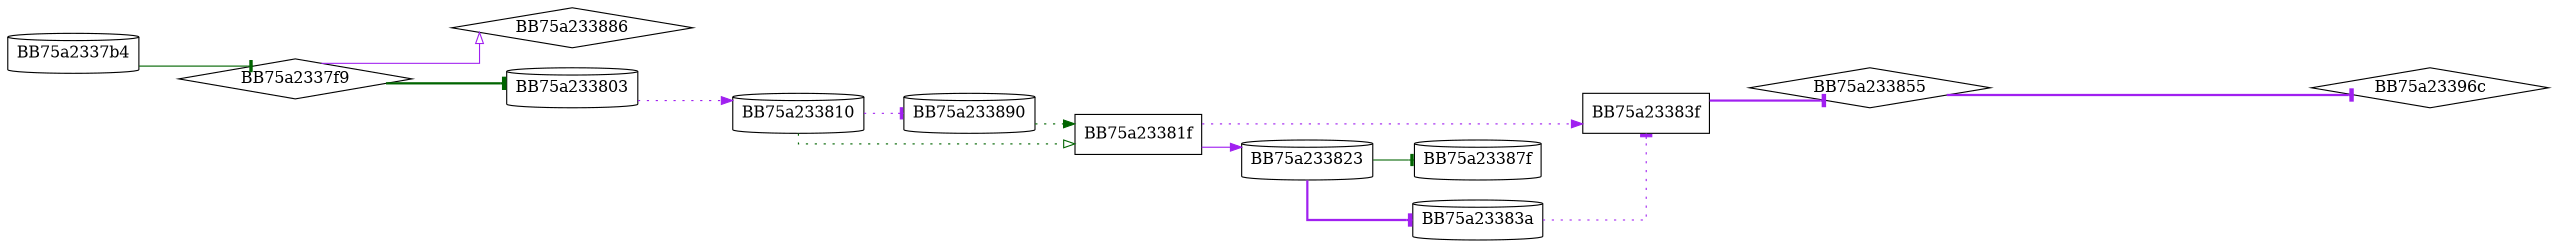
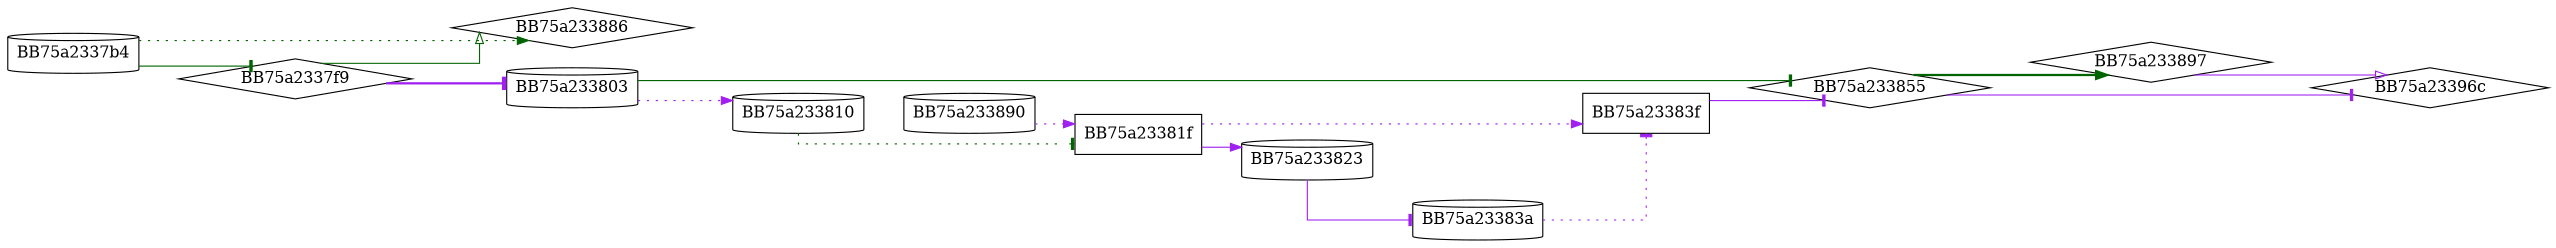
none -> (328, 41)
none -> (2151, 62)
(410, 63) -> (410, 63)
none -> (1213, 81)
(443, 83) -> (443, 83)
(2148, 95) -> (2148, 95)
(1765, 101) -> (1765, 101)
(881, 113) -> none
(1049, 124) -> (1049, 124)
(926, 144) -> (926, 144)
(1478, 160) -> none
(1337, 220) -> (1337, 220)
